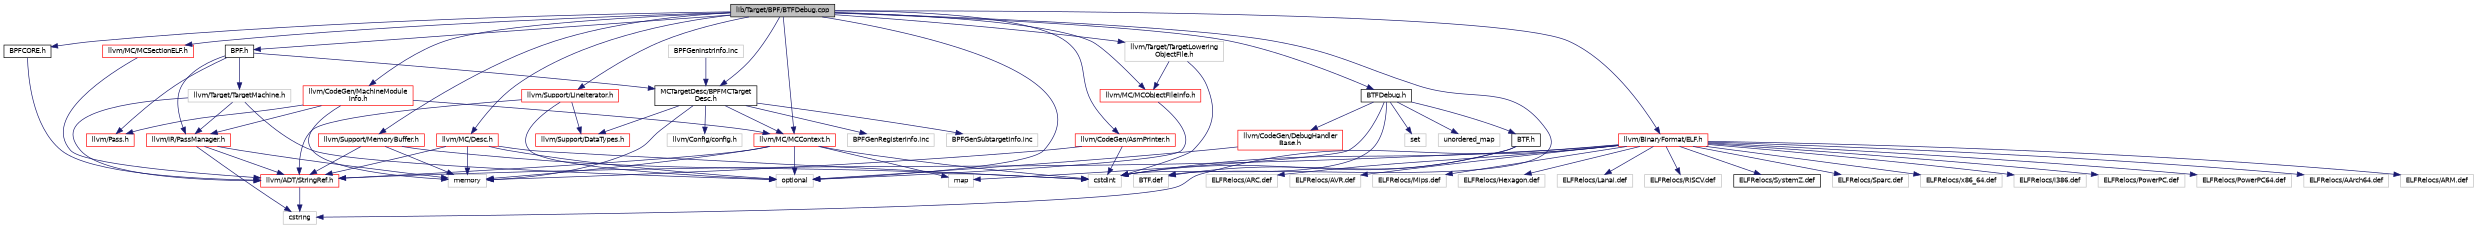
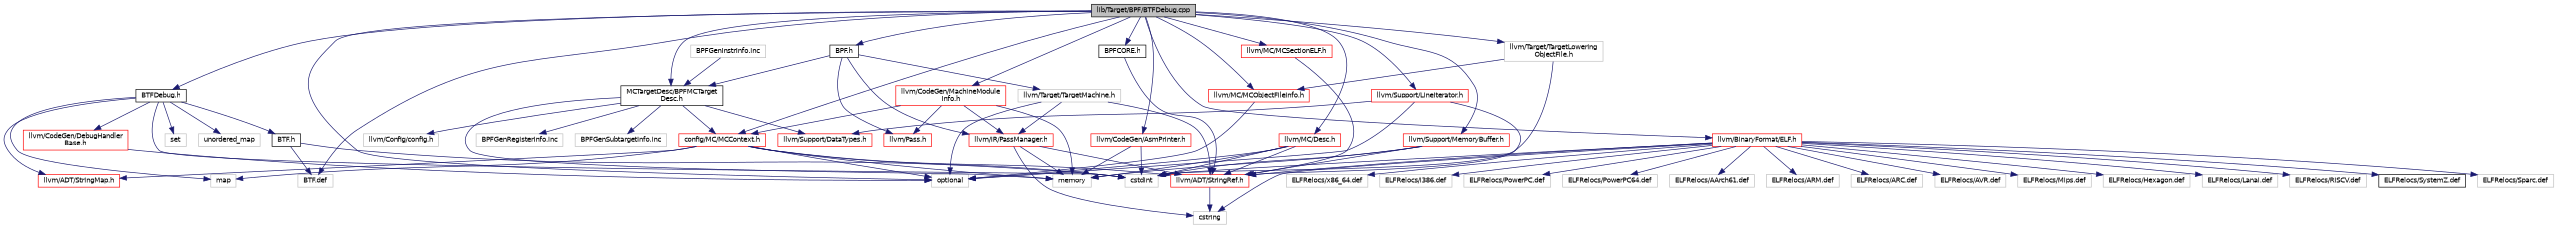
(795, 140) -> (722, 140)
none -> (79, 181)
(2346, 181) -> (1712, 181)
